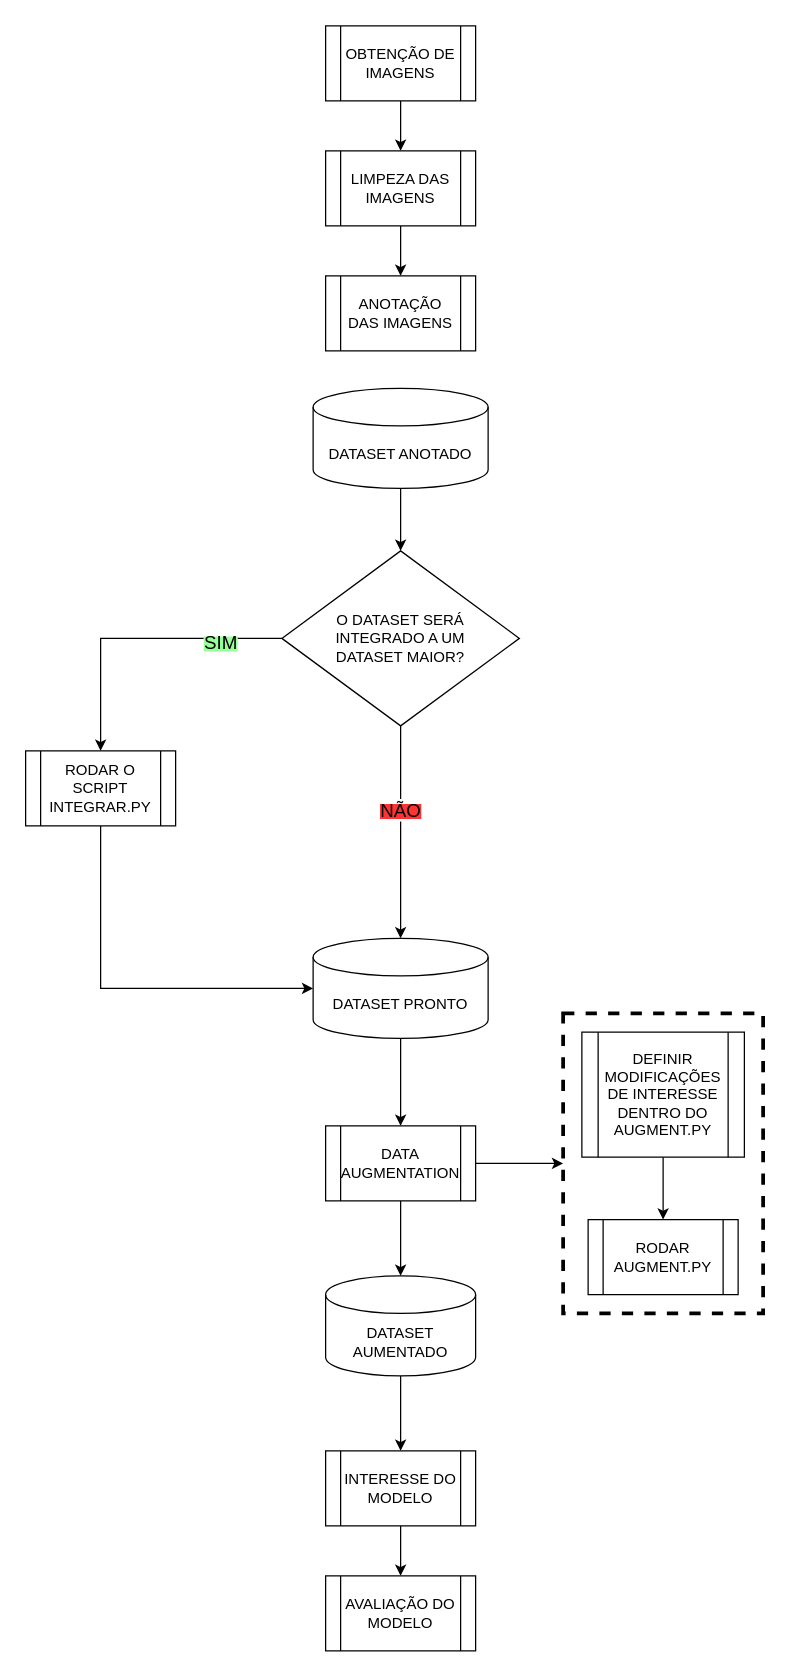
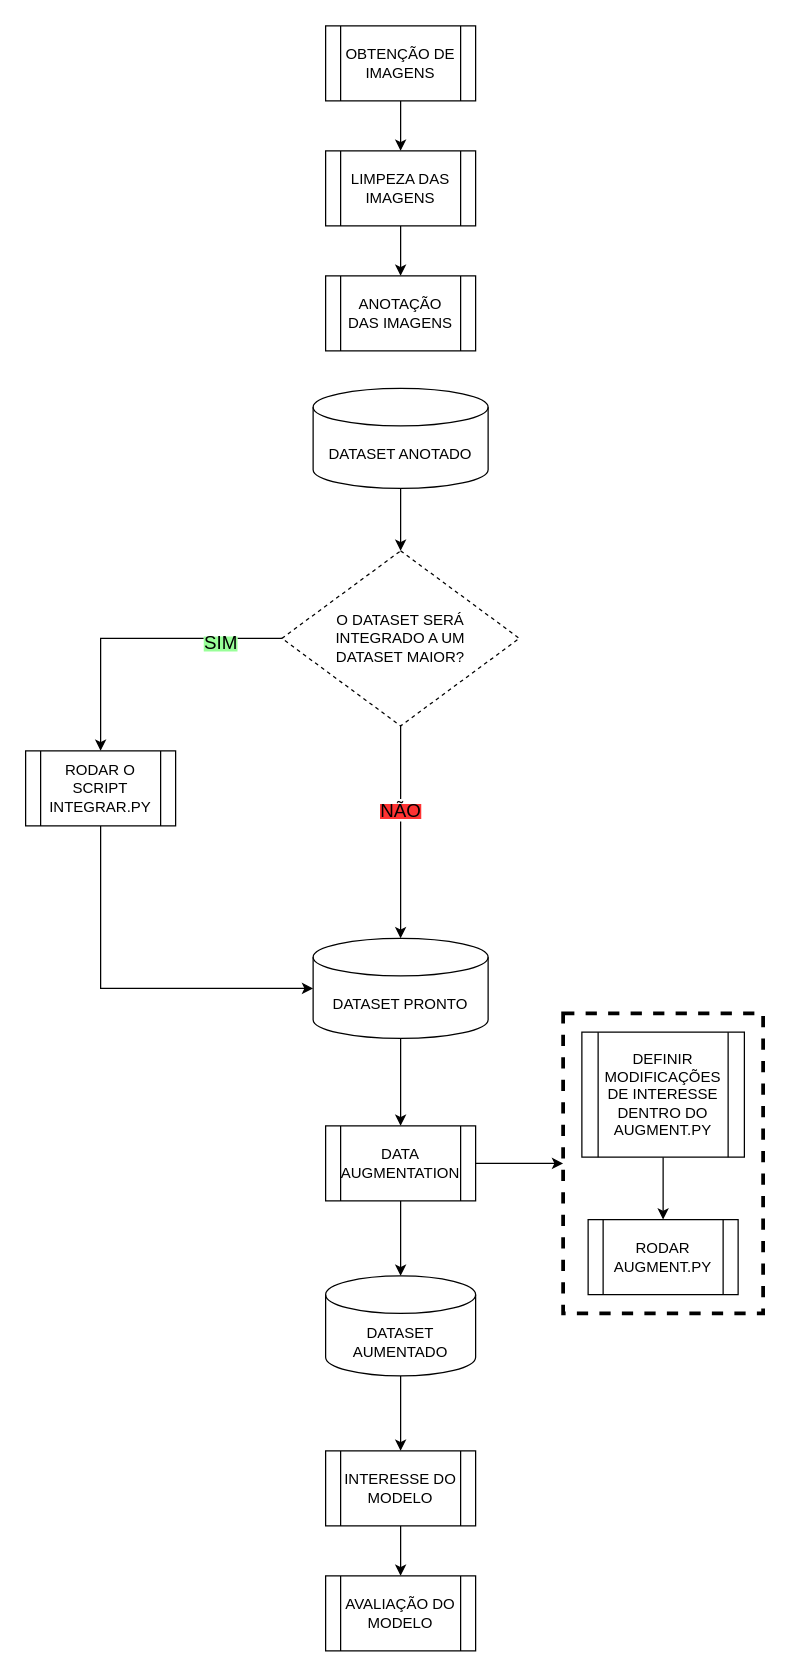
(401, 638) -> (401, 638)
